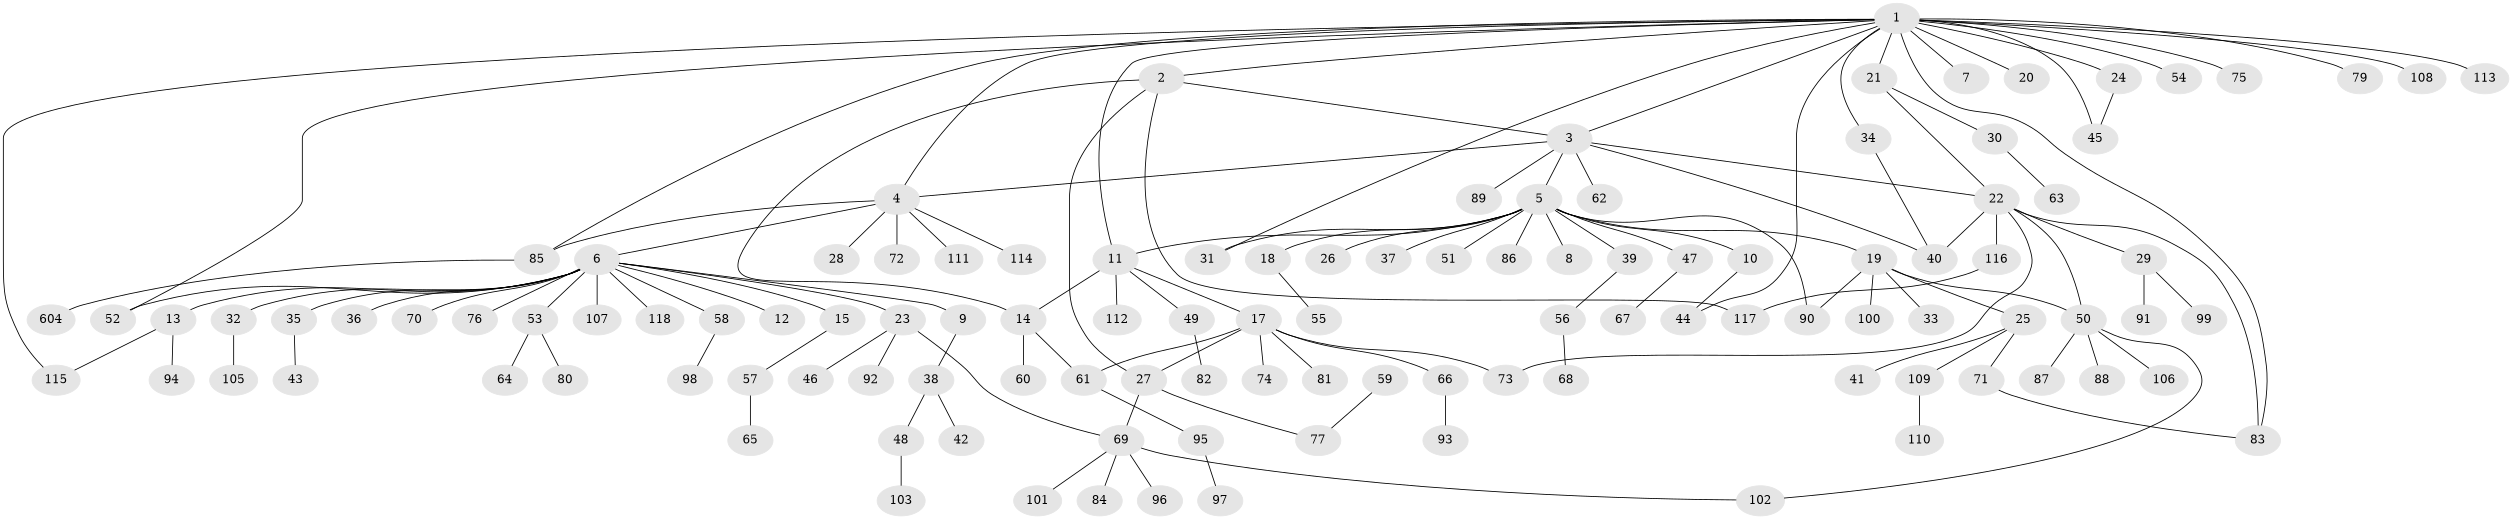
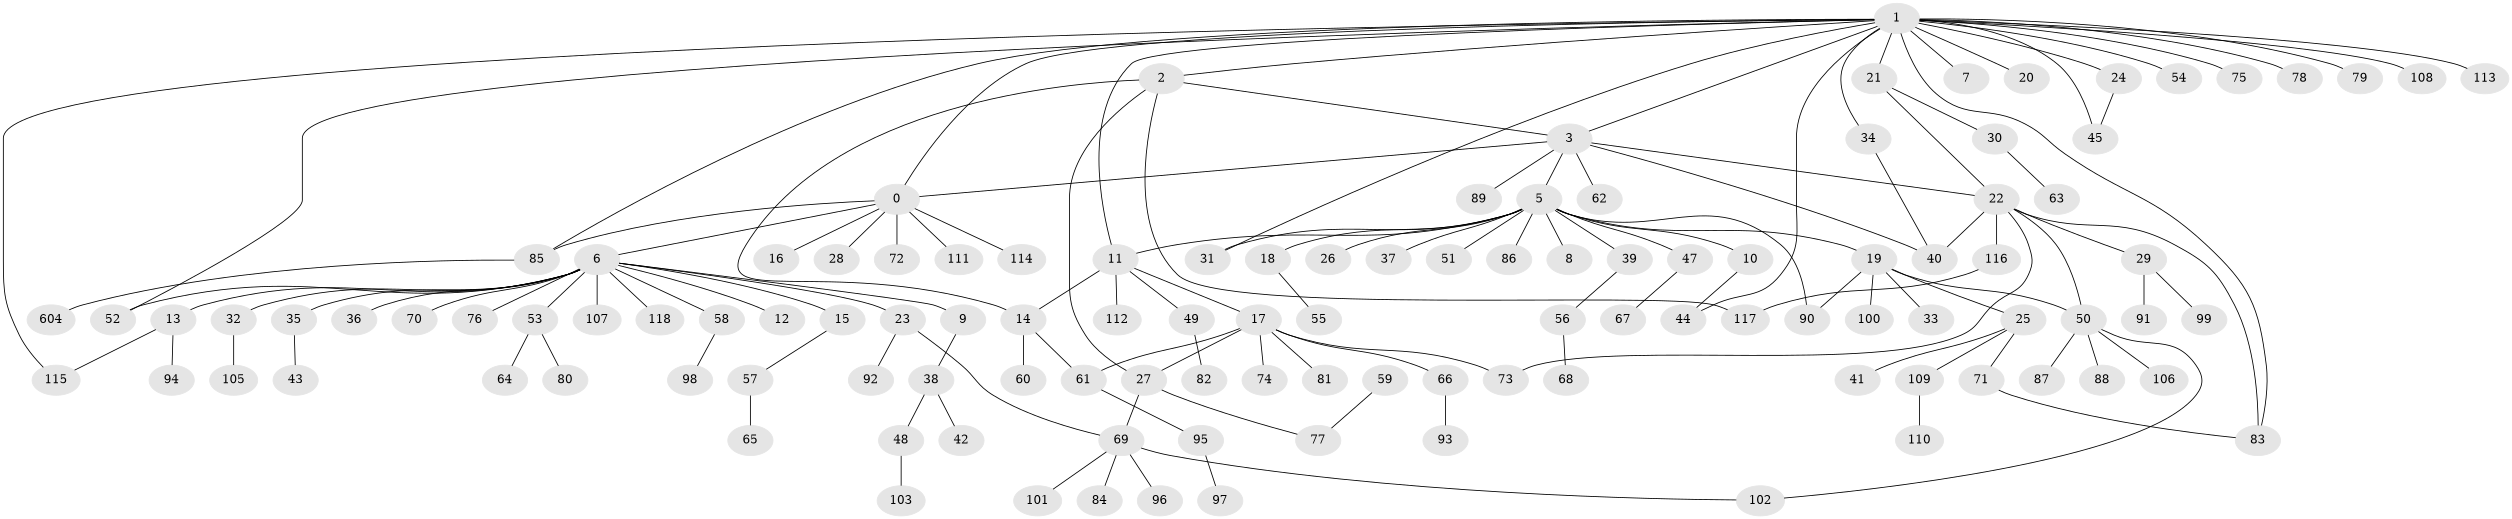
none -> (2300, 79)
(897, 199) -> (897, 199)
none -> (776, 260)
(811, 380) -> none
